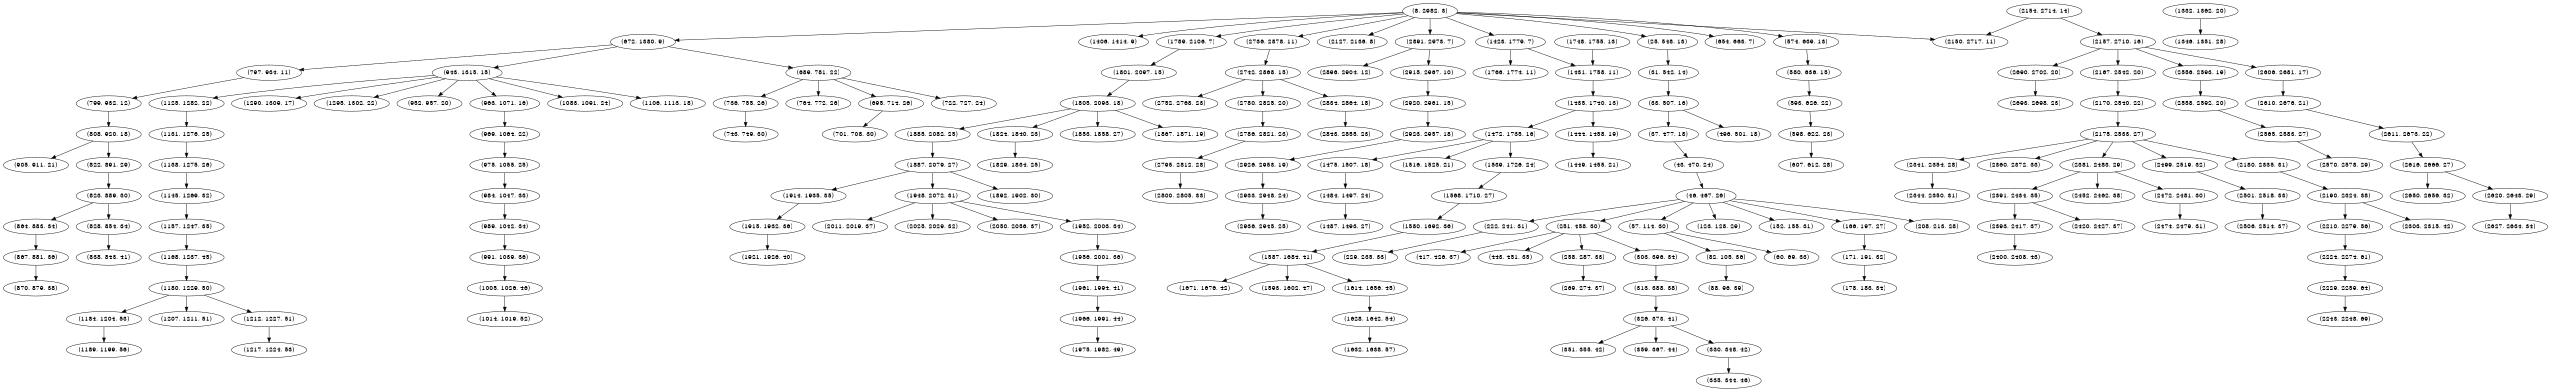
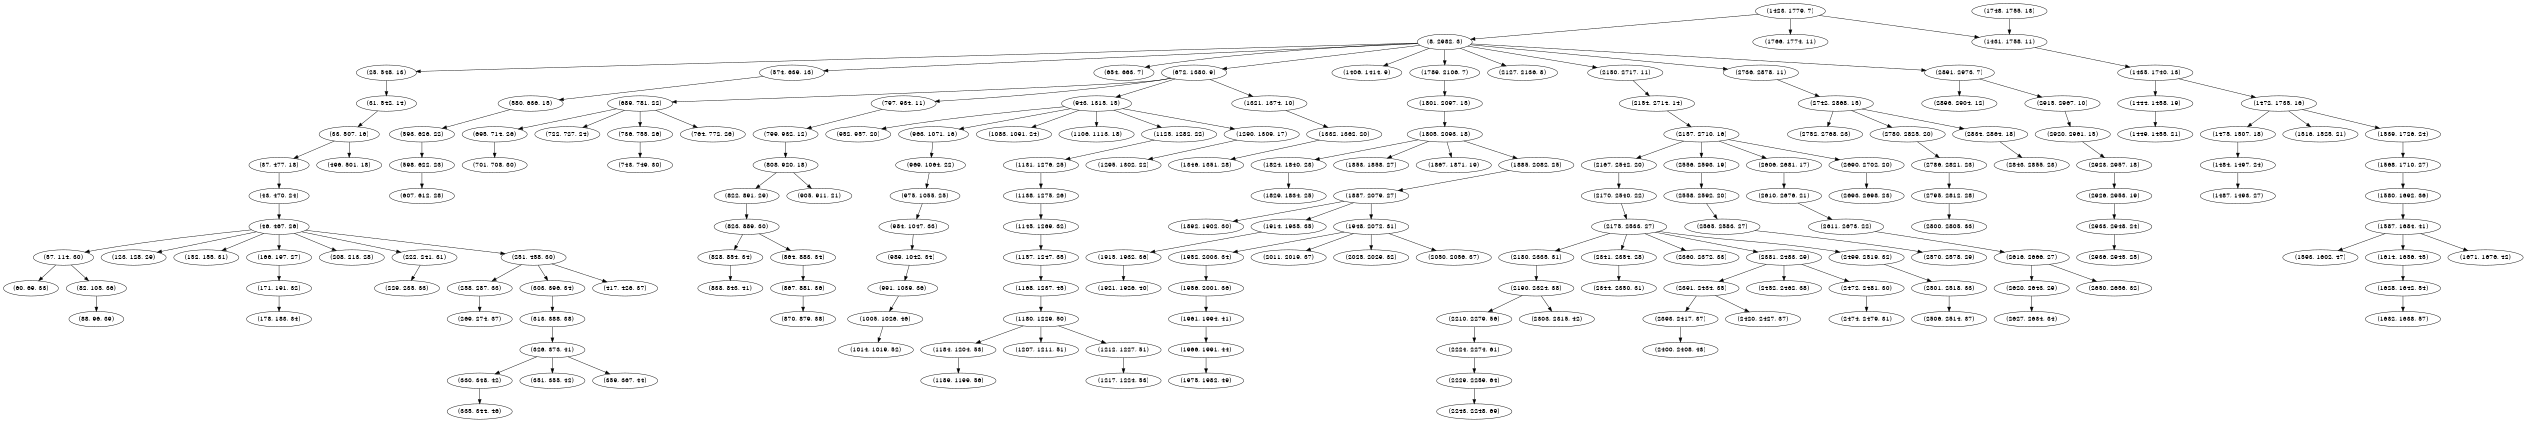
(1468, 26) -> (1617, 27)
(2009, 26) -> (1640, 87)
(412, 87) -> (1195, 149)
none -> (1269, 104)
(1510, 258) -> none
